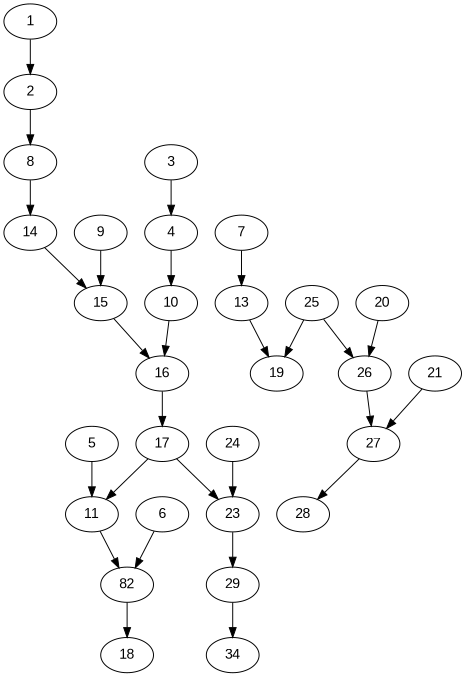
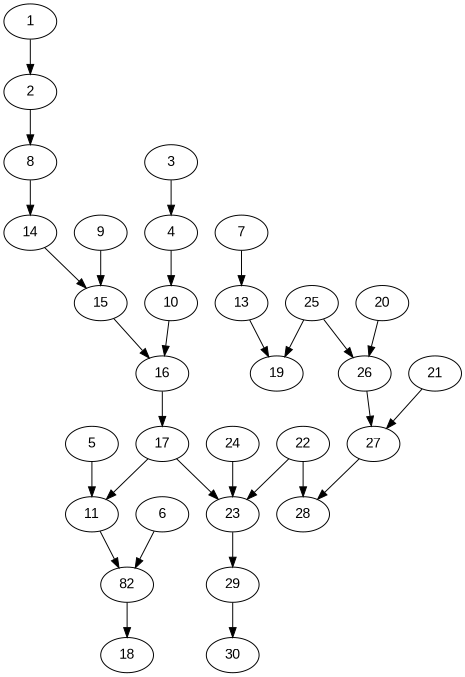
none -> (303, 444)
(233, 655) -> (233, 655)
